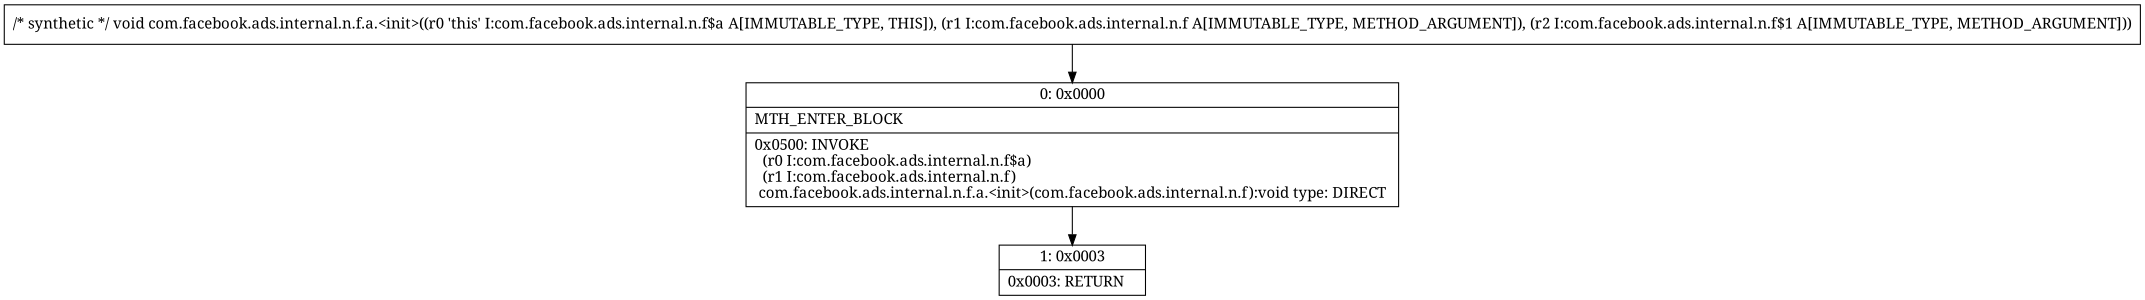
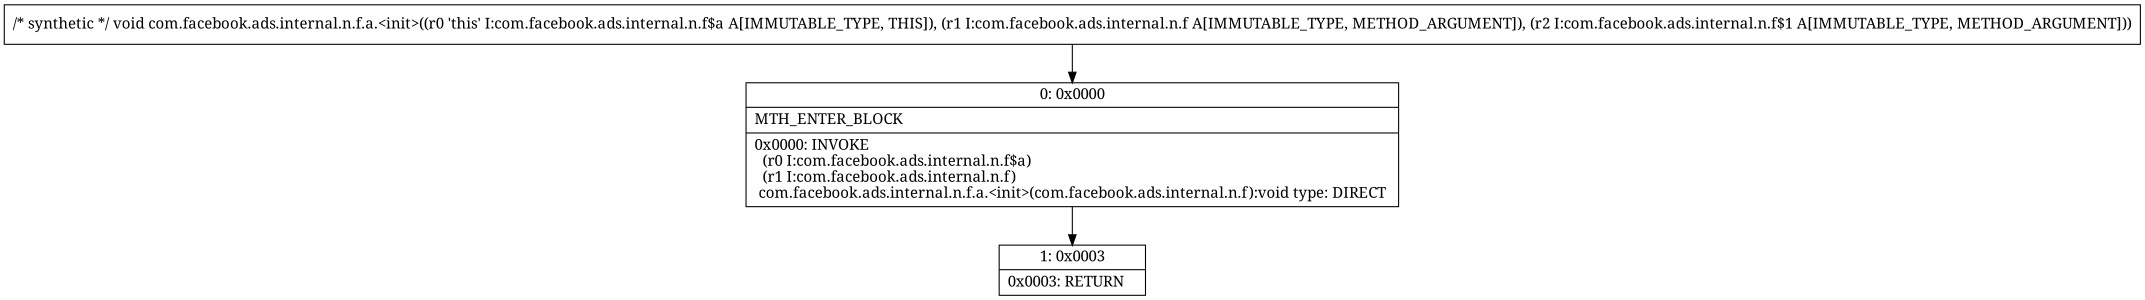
(816, 145) -> (816, 145)
